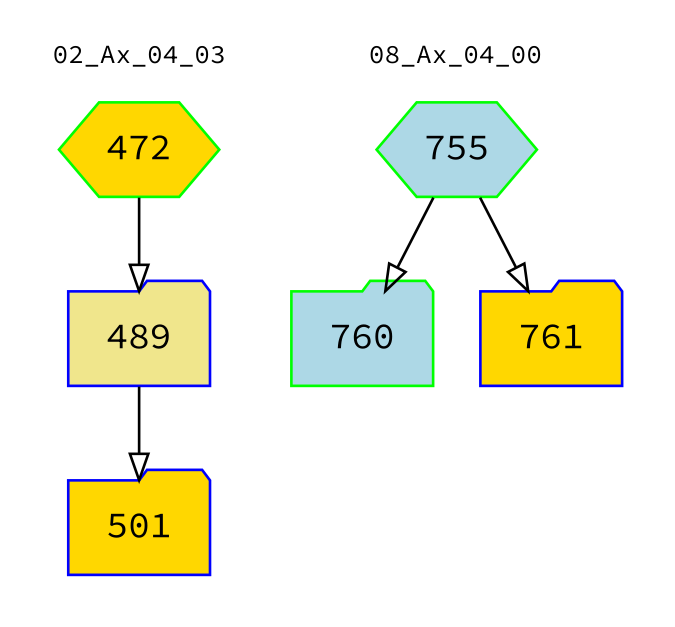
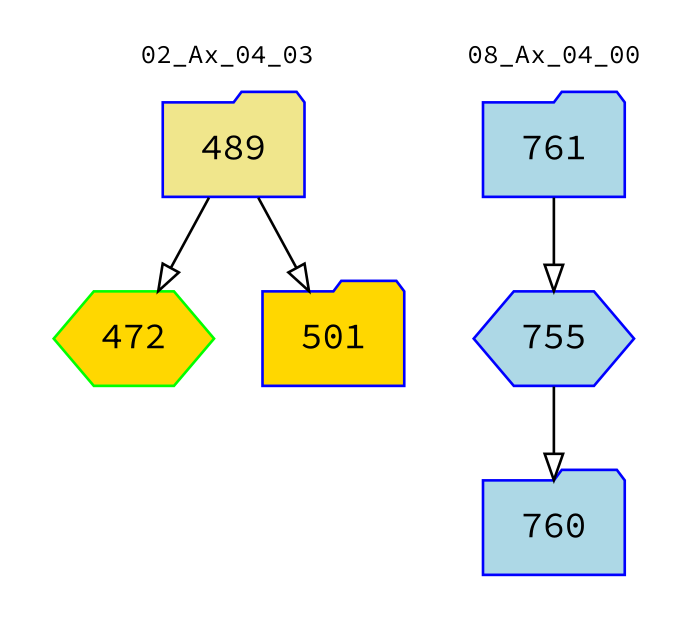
(457, 150) -> (554, 339)
(139, 231) -> (190, 233)
(498, 232) -> (554, 231)
(362, 339) -> (554, 528)
(551, 339) -> (554, 150)
